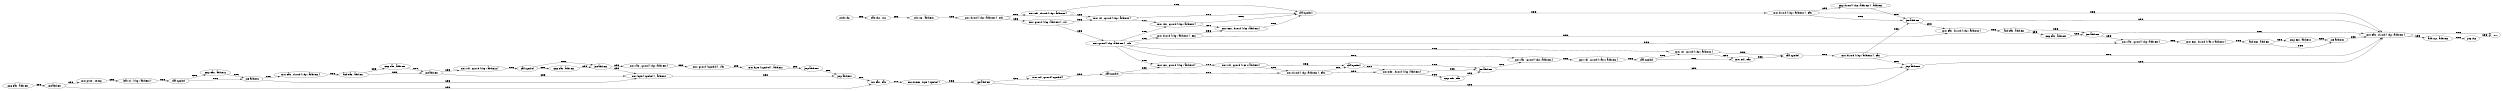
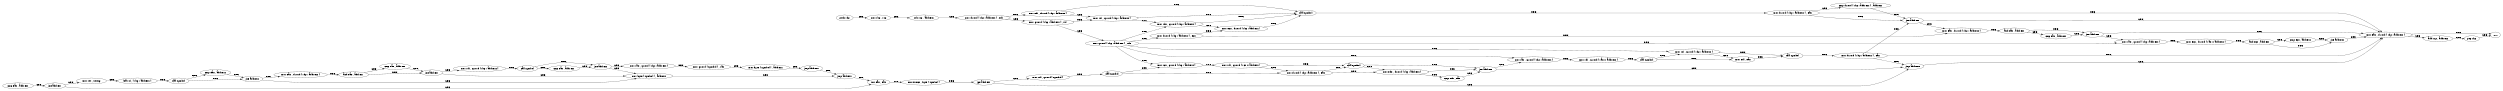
(879, 18) -> (879, 18)
(92, 81) -> (92, 81)
